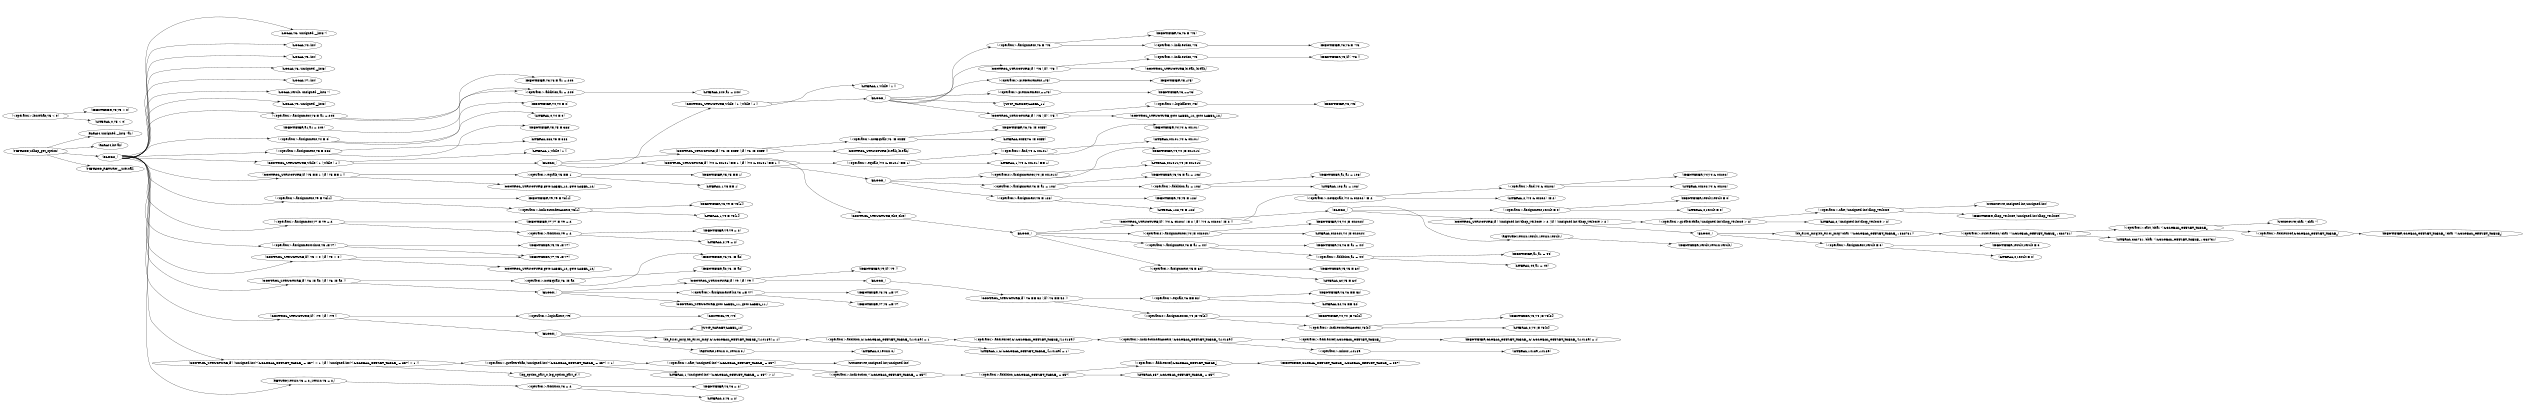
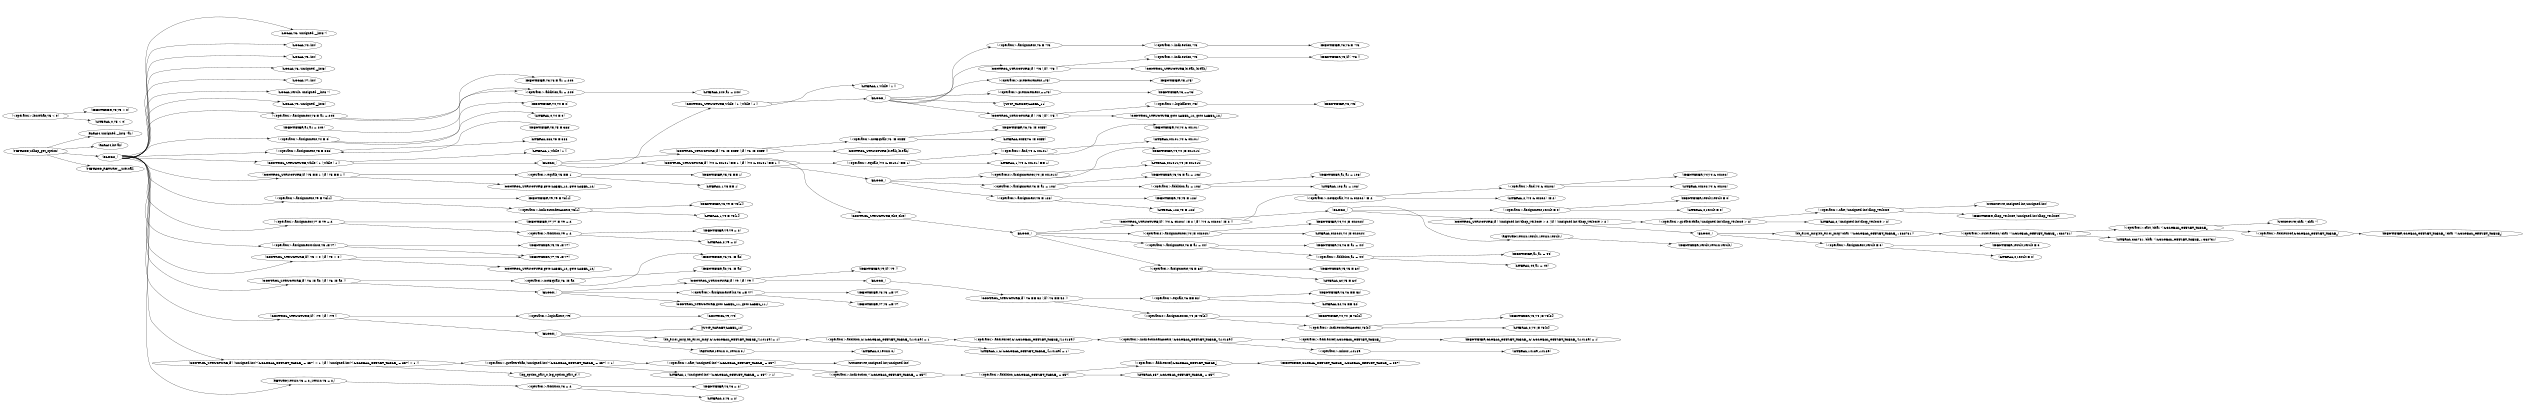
(1176, 34) -> none
(431, 154) -> (445, 147)
